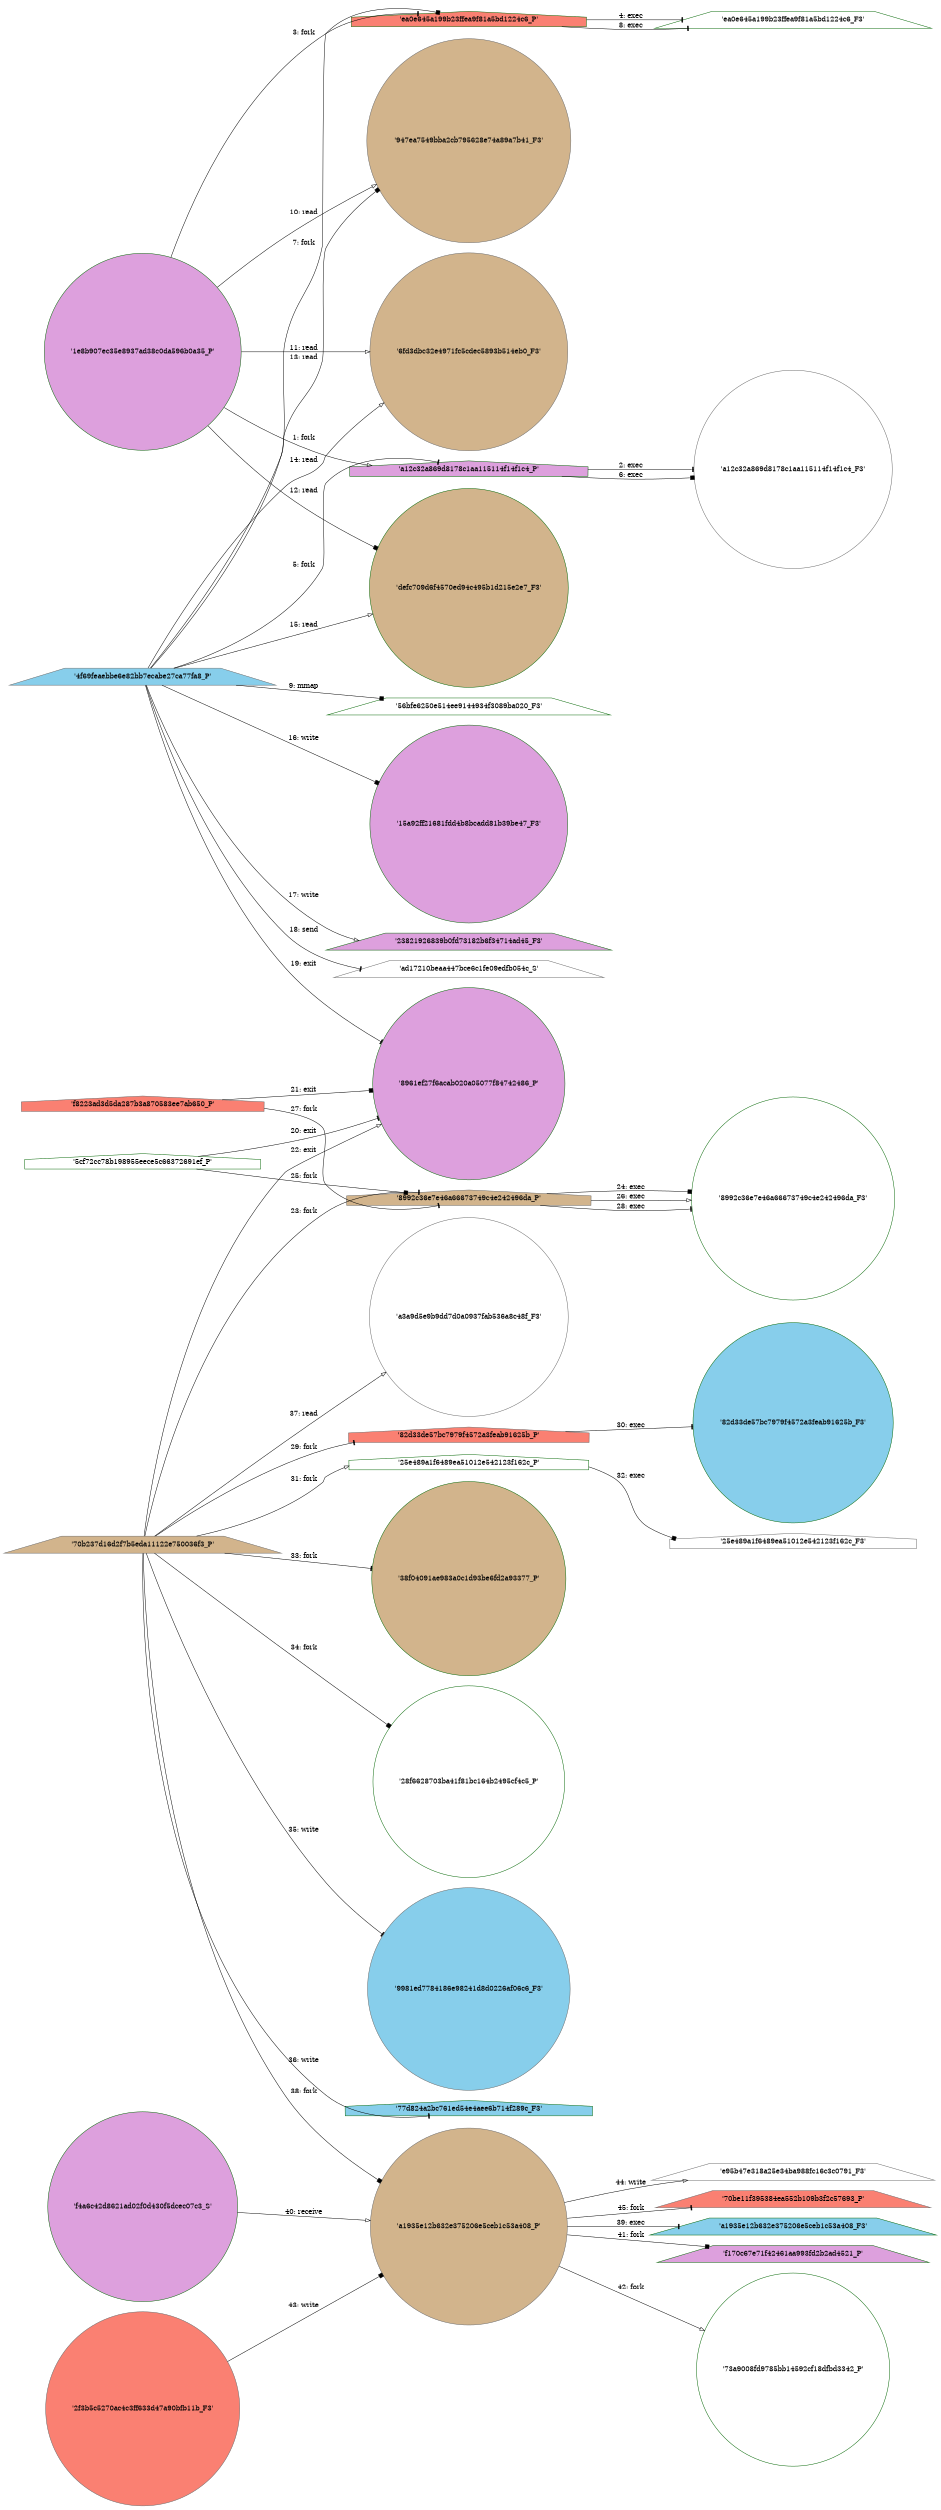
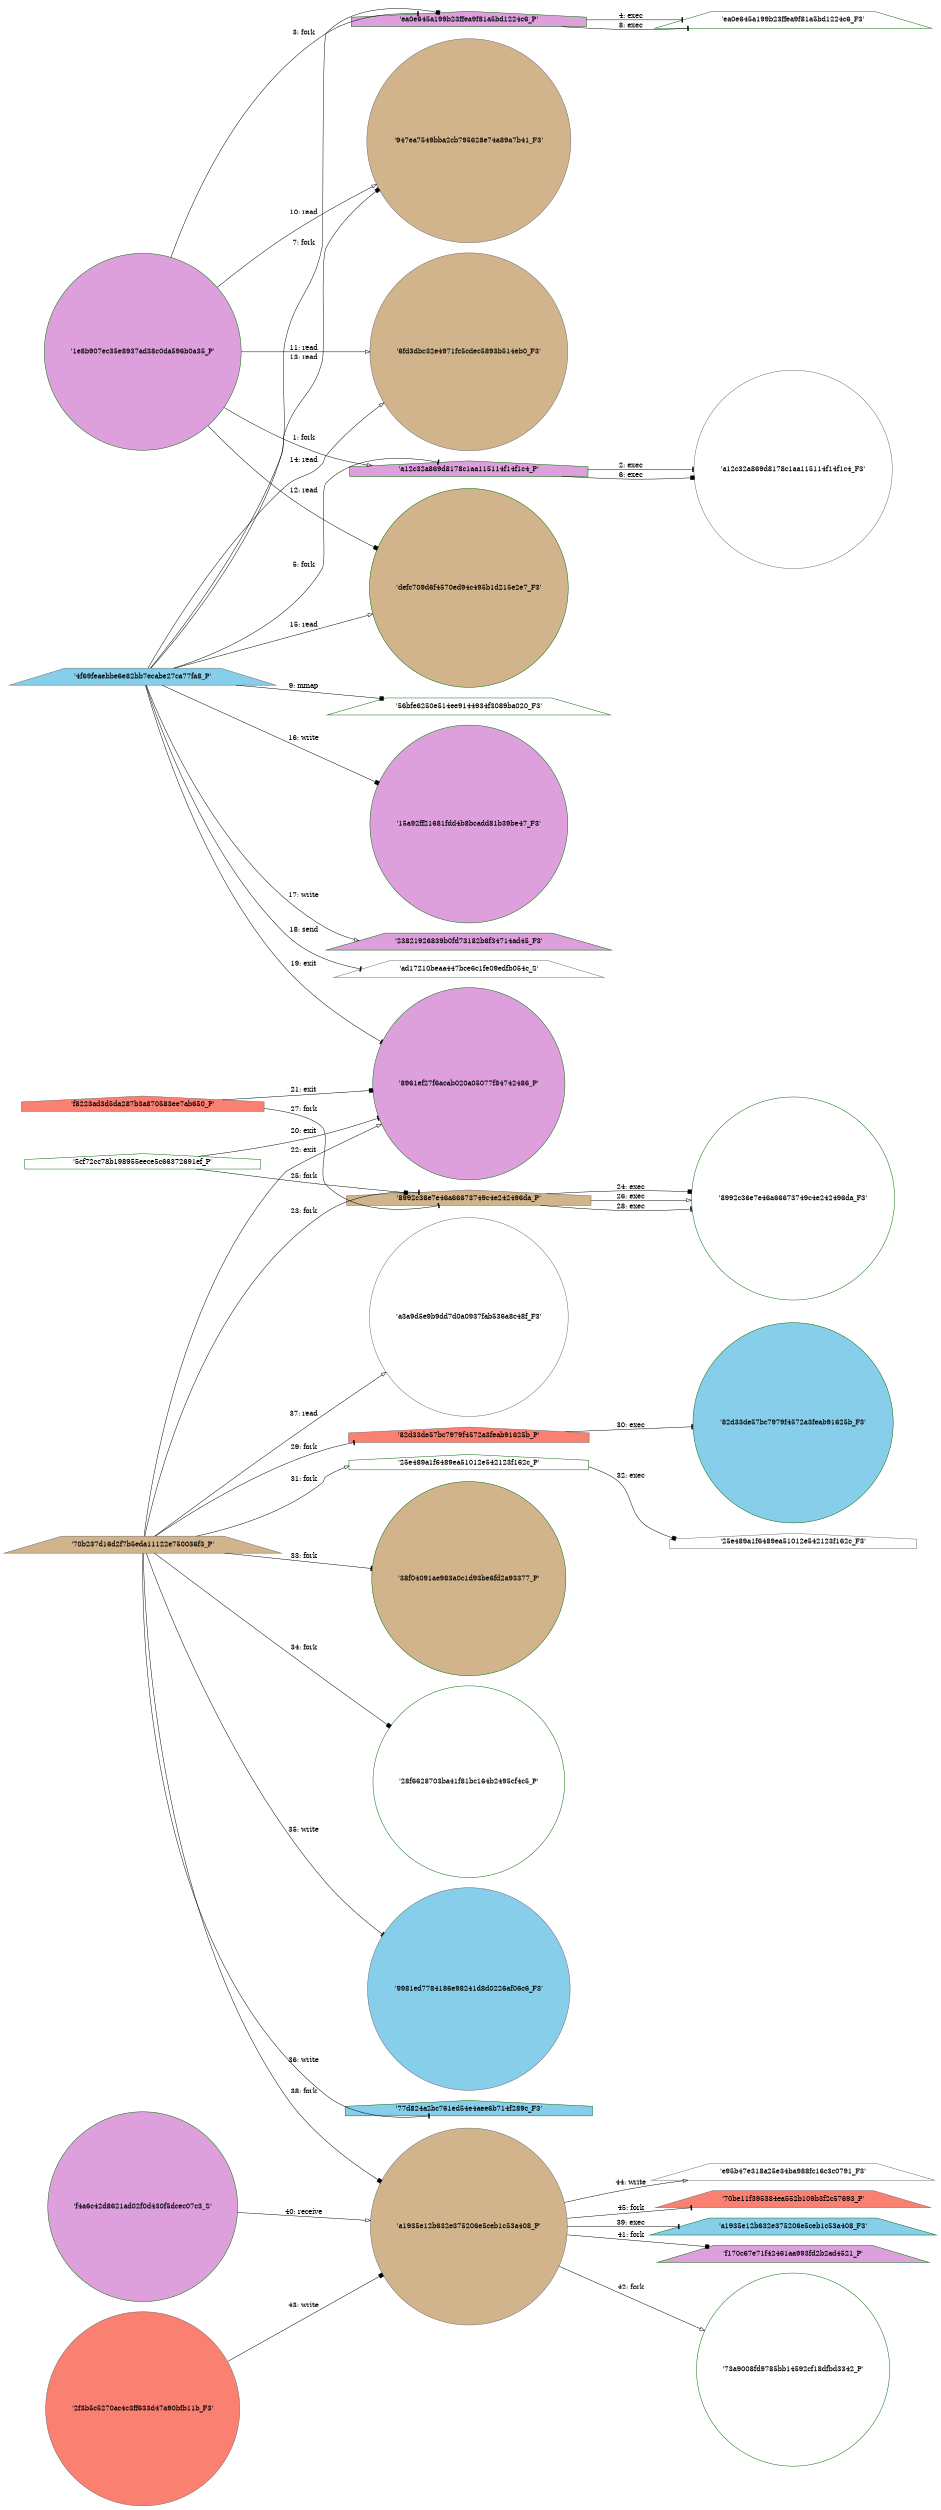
(469, 20) -> (469, 20)
